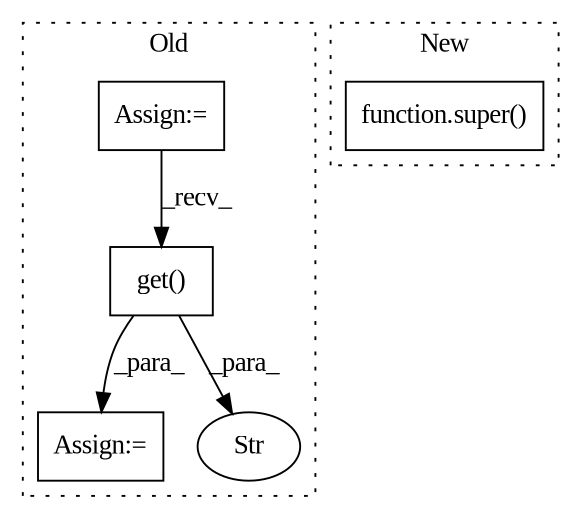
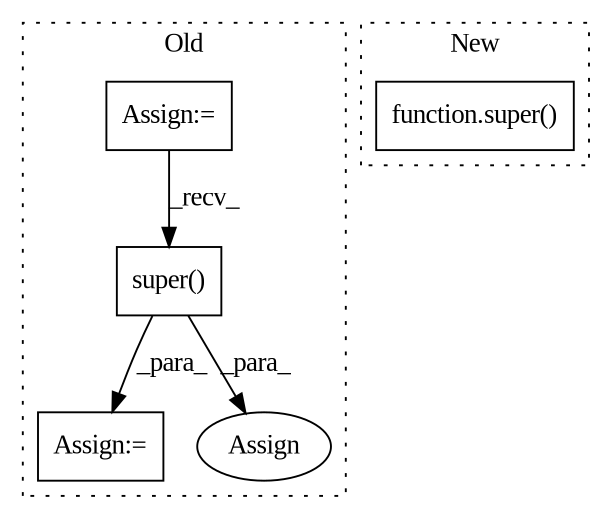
(162, 281) -> (169, 281)
(249, 447) -> (264, 447)
